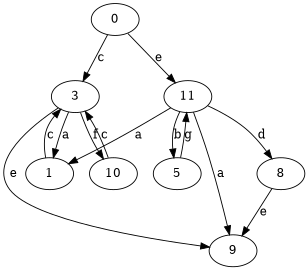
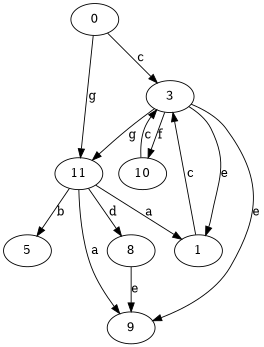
(159, 58) -> (93, 97)
(66, 135) -> (225, 174)
(184, 140) -> (126, 130)
